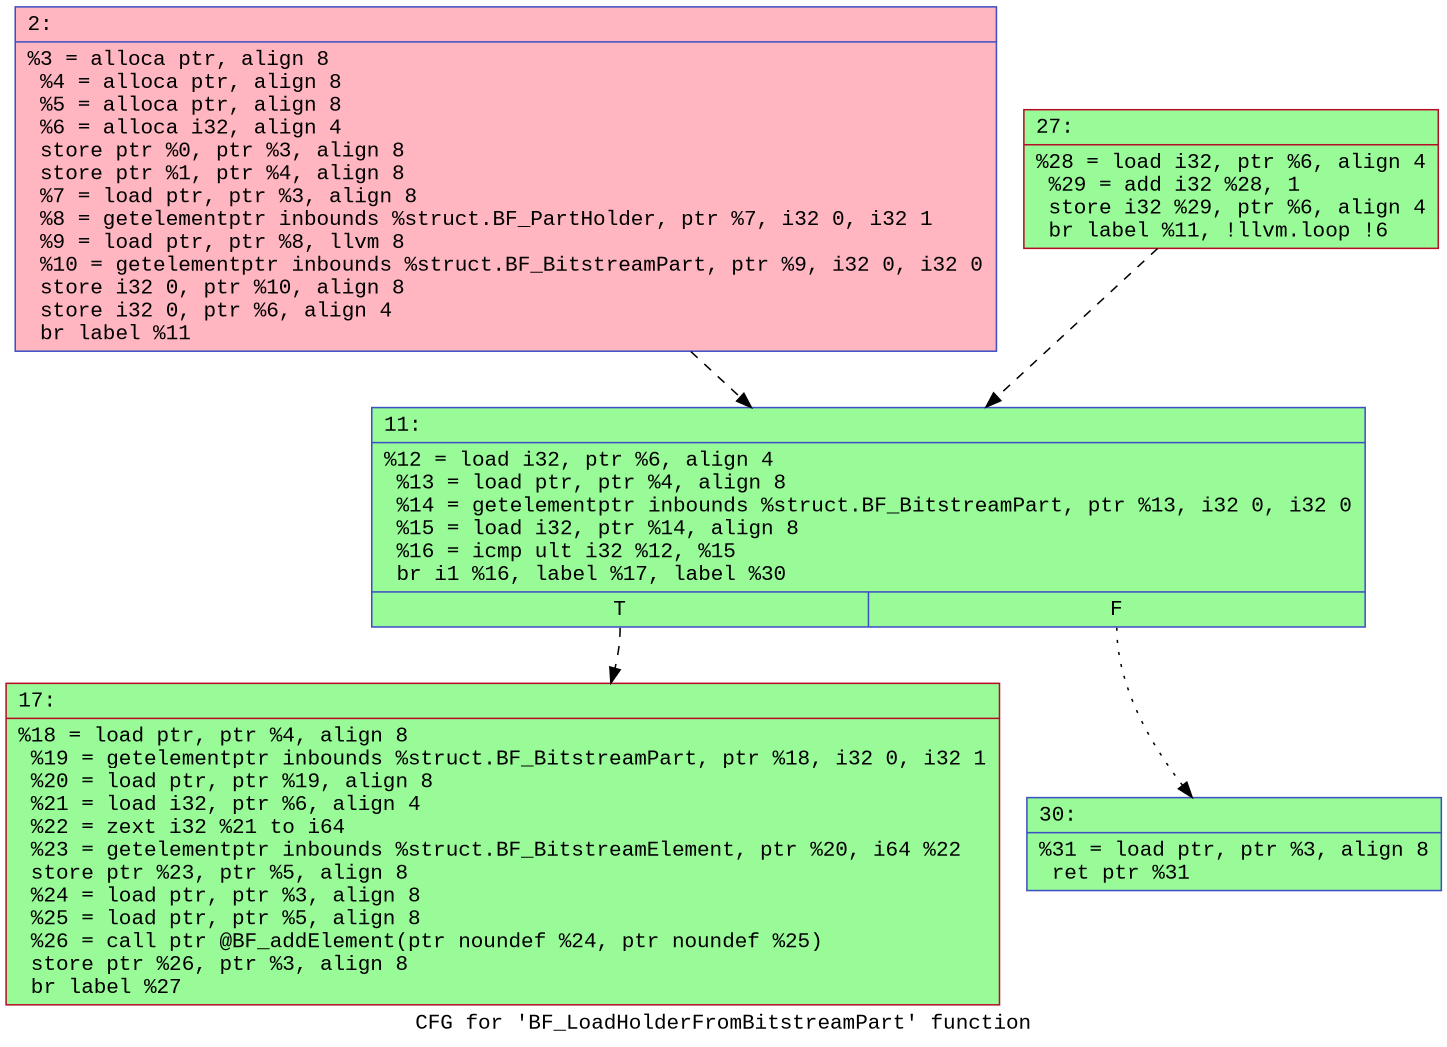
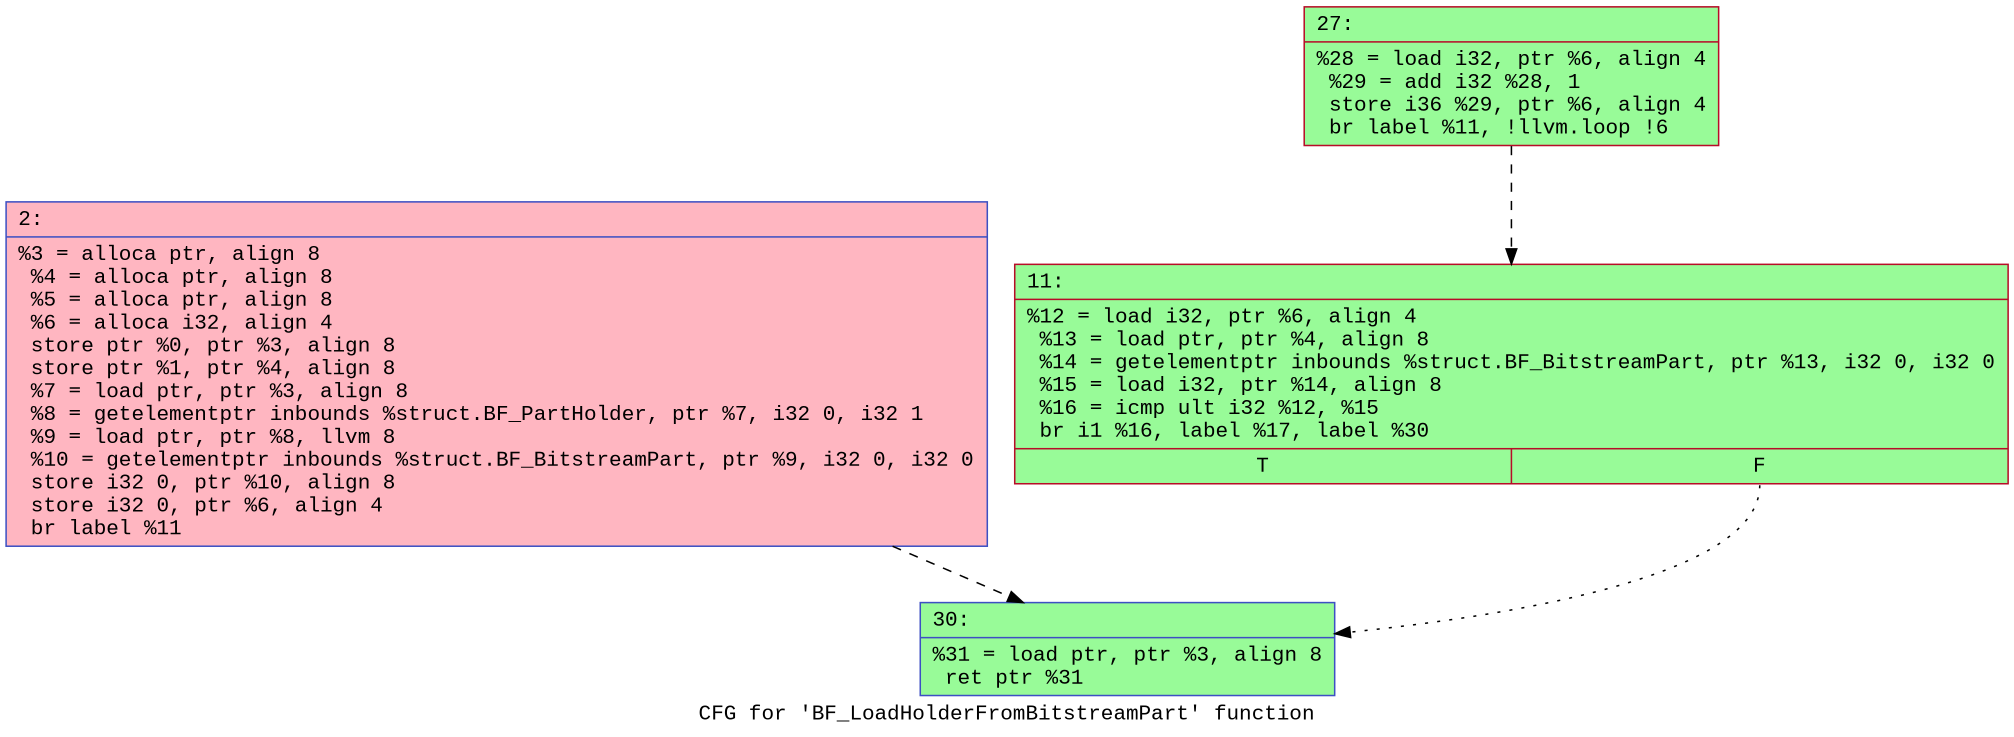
(1231, 207) -> (1511, 104)
(715, 374) -> (951, 571)
(868, 517) -> (1511, 374)
(503, 844) -> none
